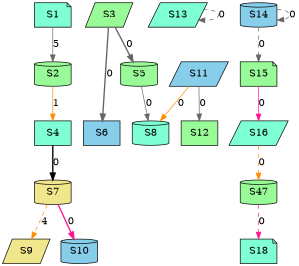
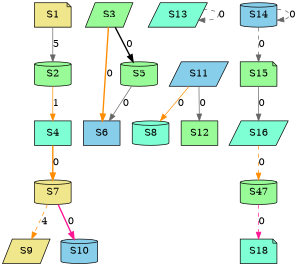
(53, 15) -> (53, 15)
(123, 41) -> (123, 41)
(106, 71) -> (106, 71)
(144, 100) -> (122, 101)
(259, 100) -> (259, 100)
(53, 159) -> (53, 159)
